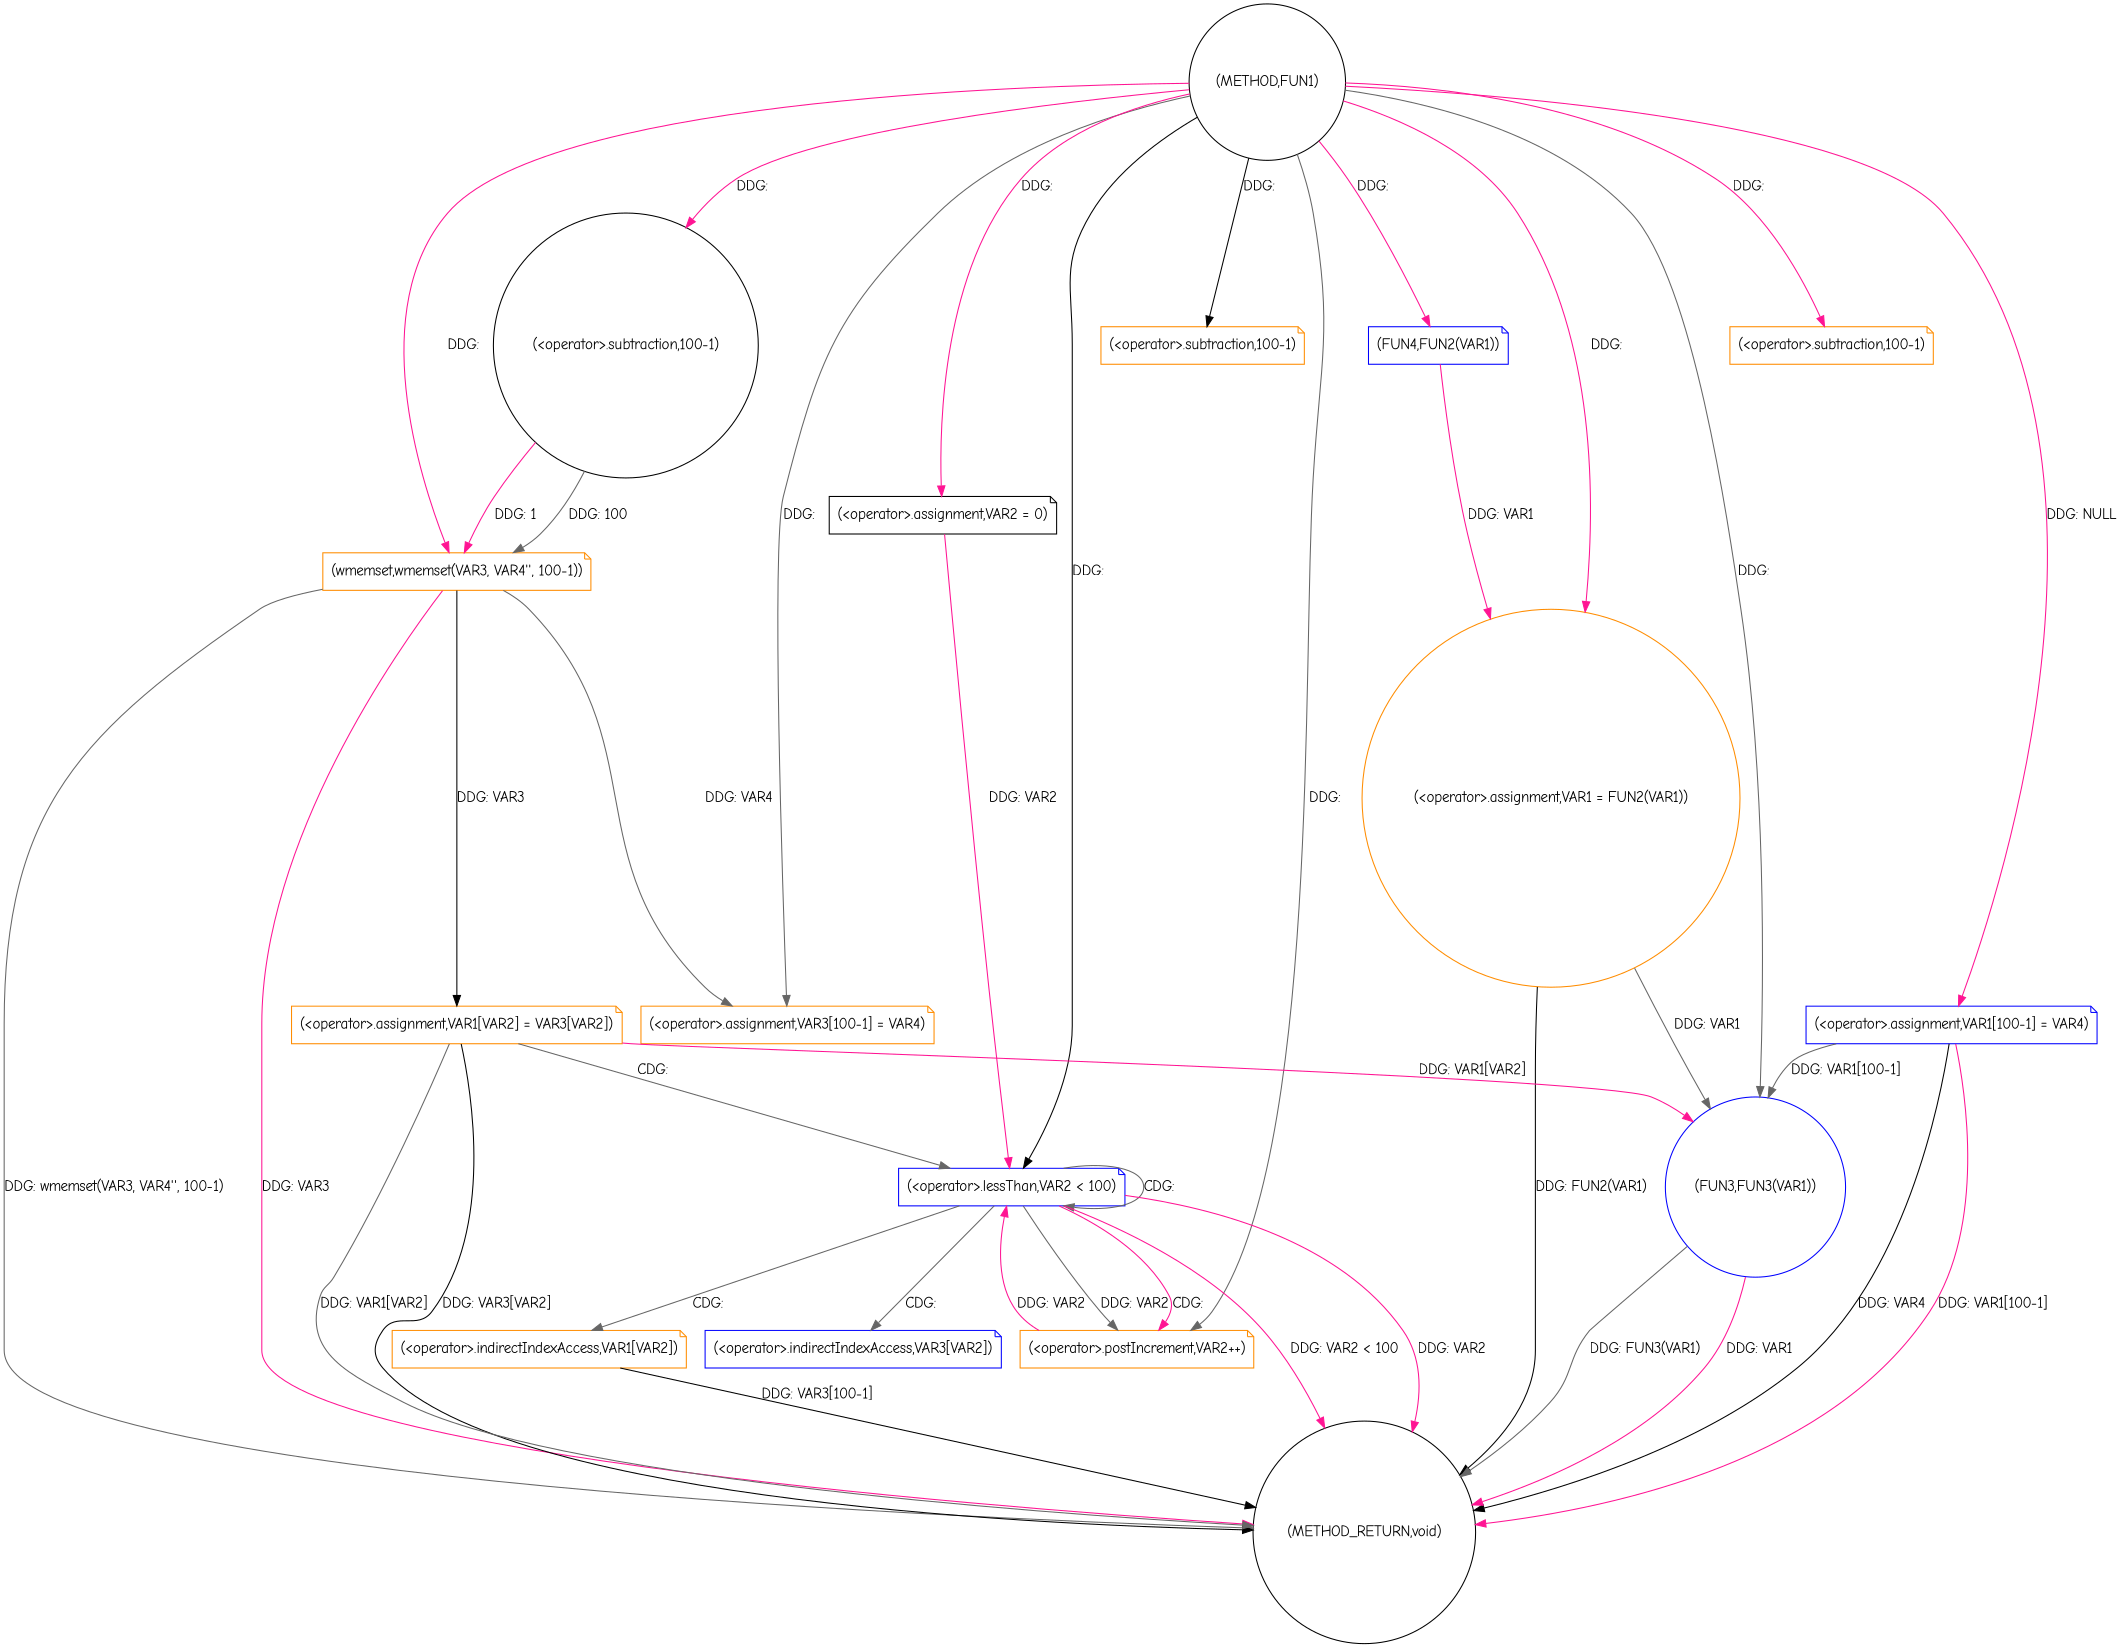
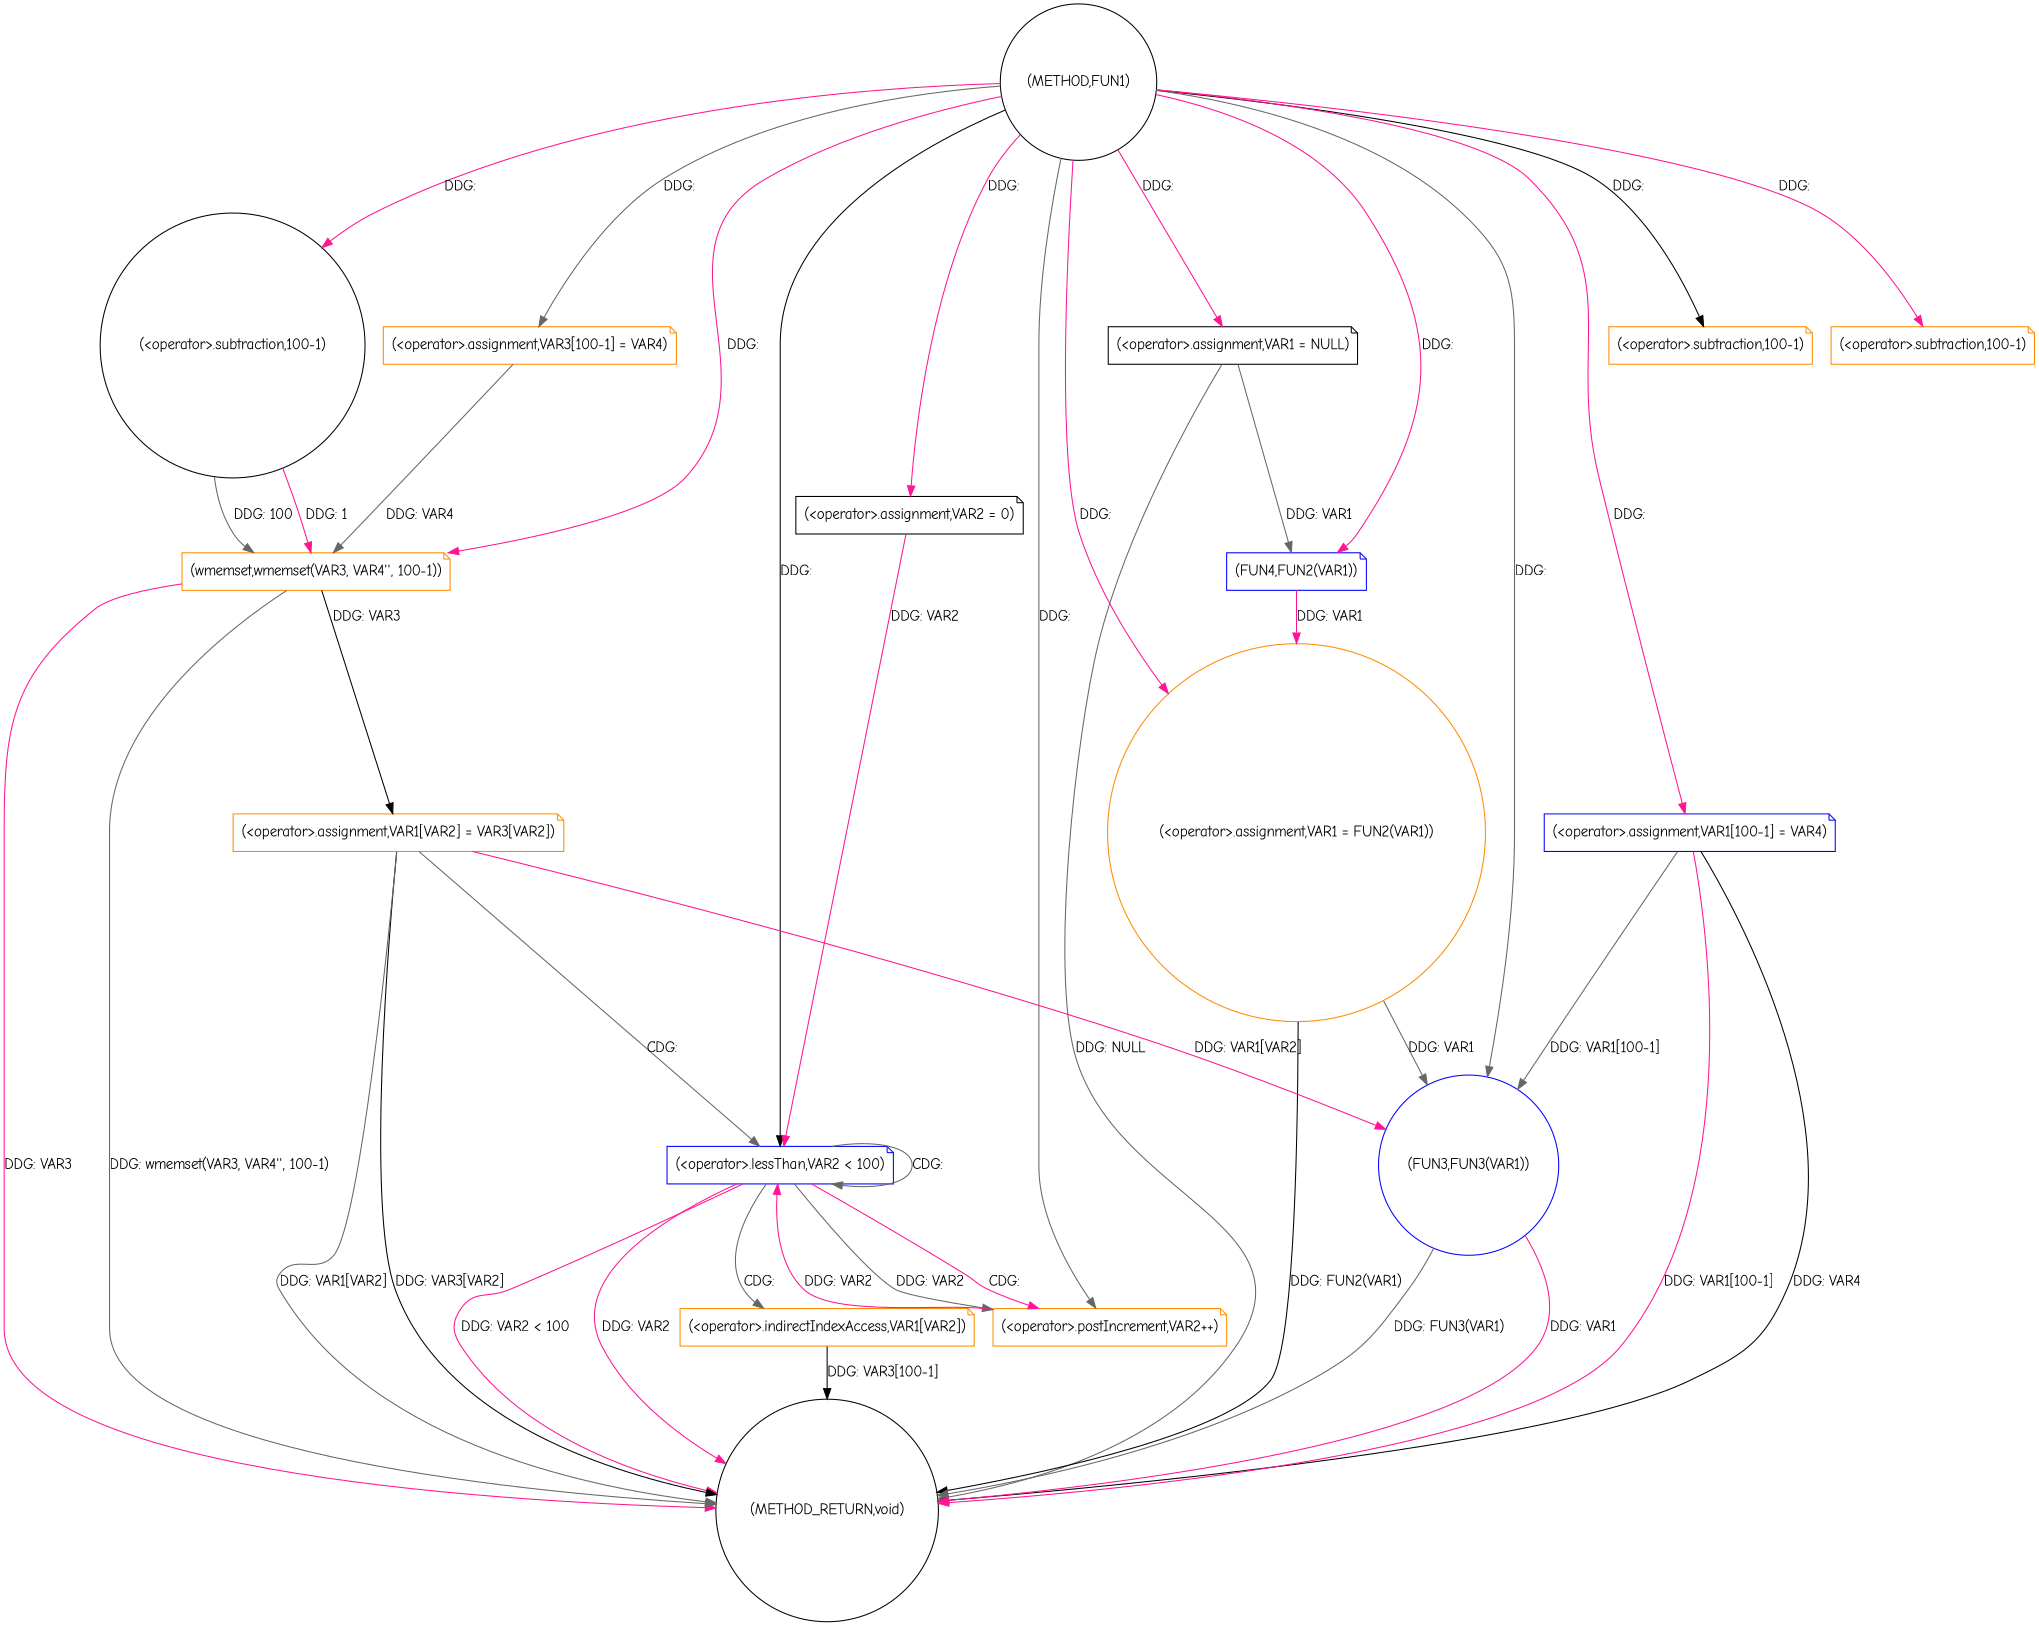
none -> (1233, 345)
(2081, 515) -> (1632, 515)
(615, 794) -> (427, 455)
(853, 1349) -> none
